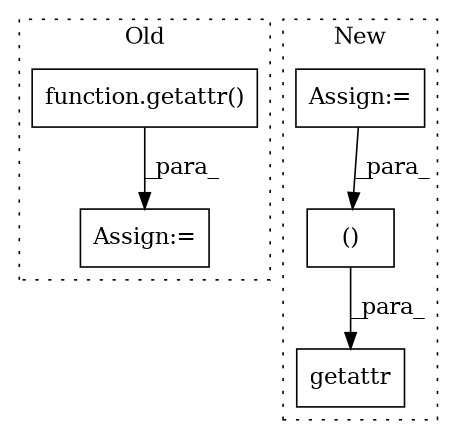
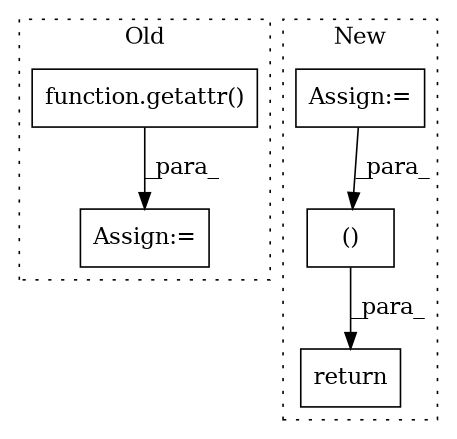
(351, 378) -> (351, 378)
